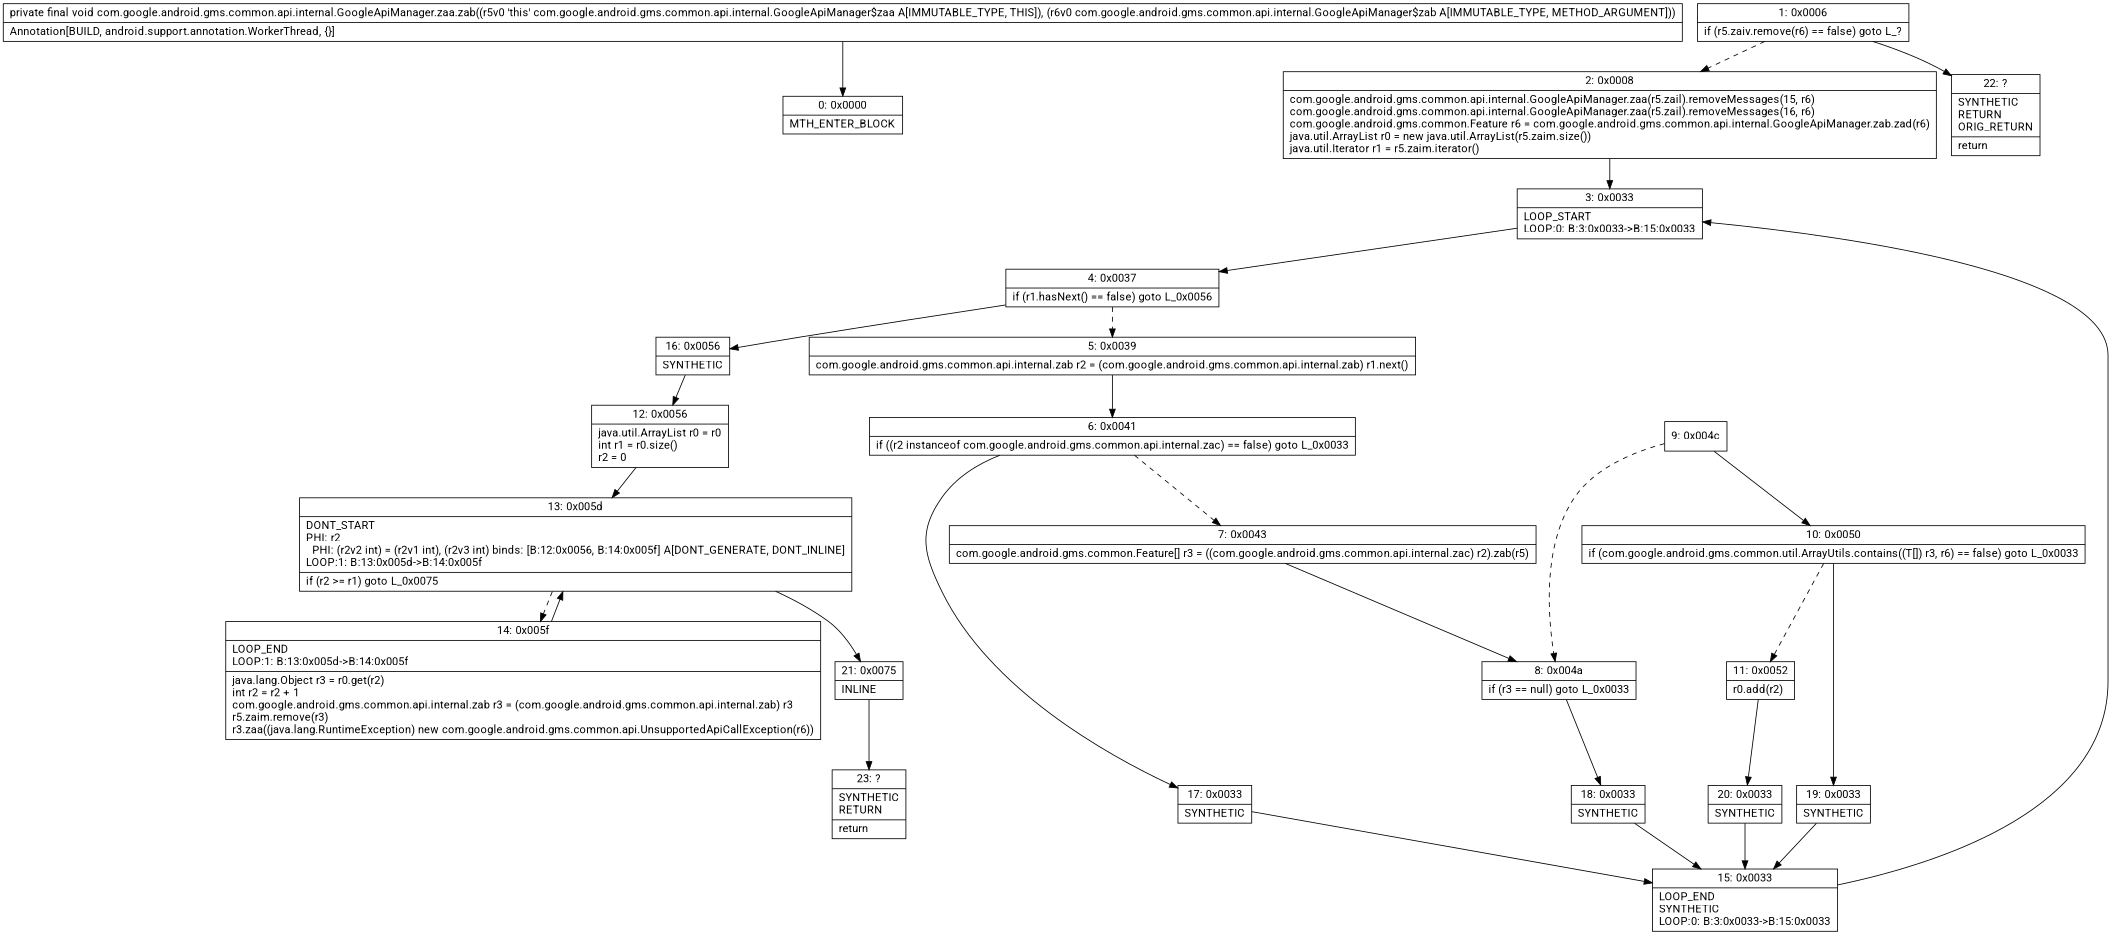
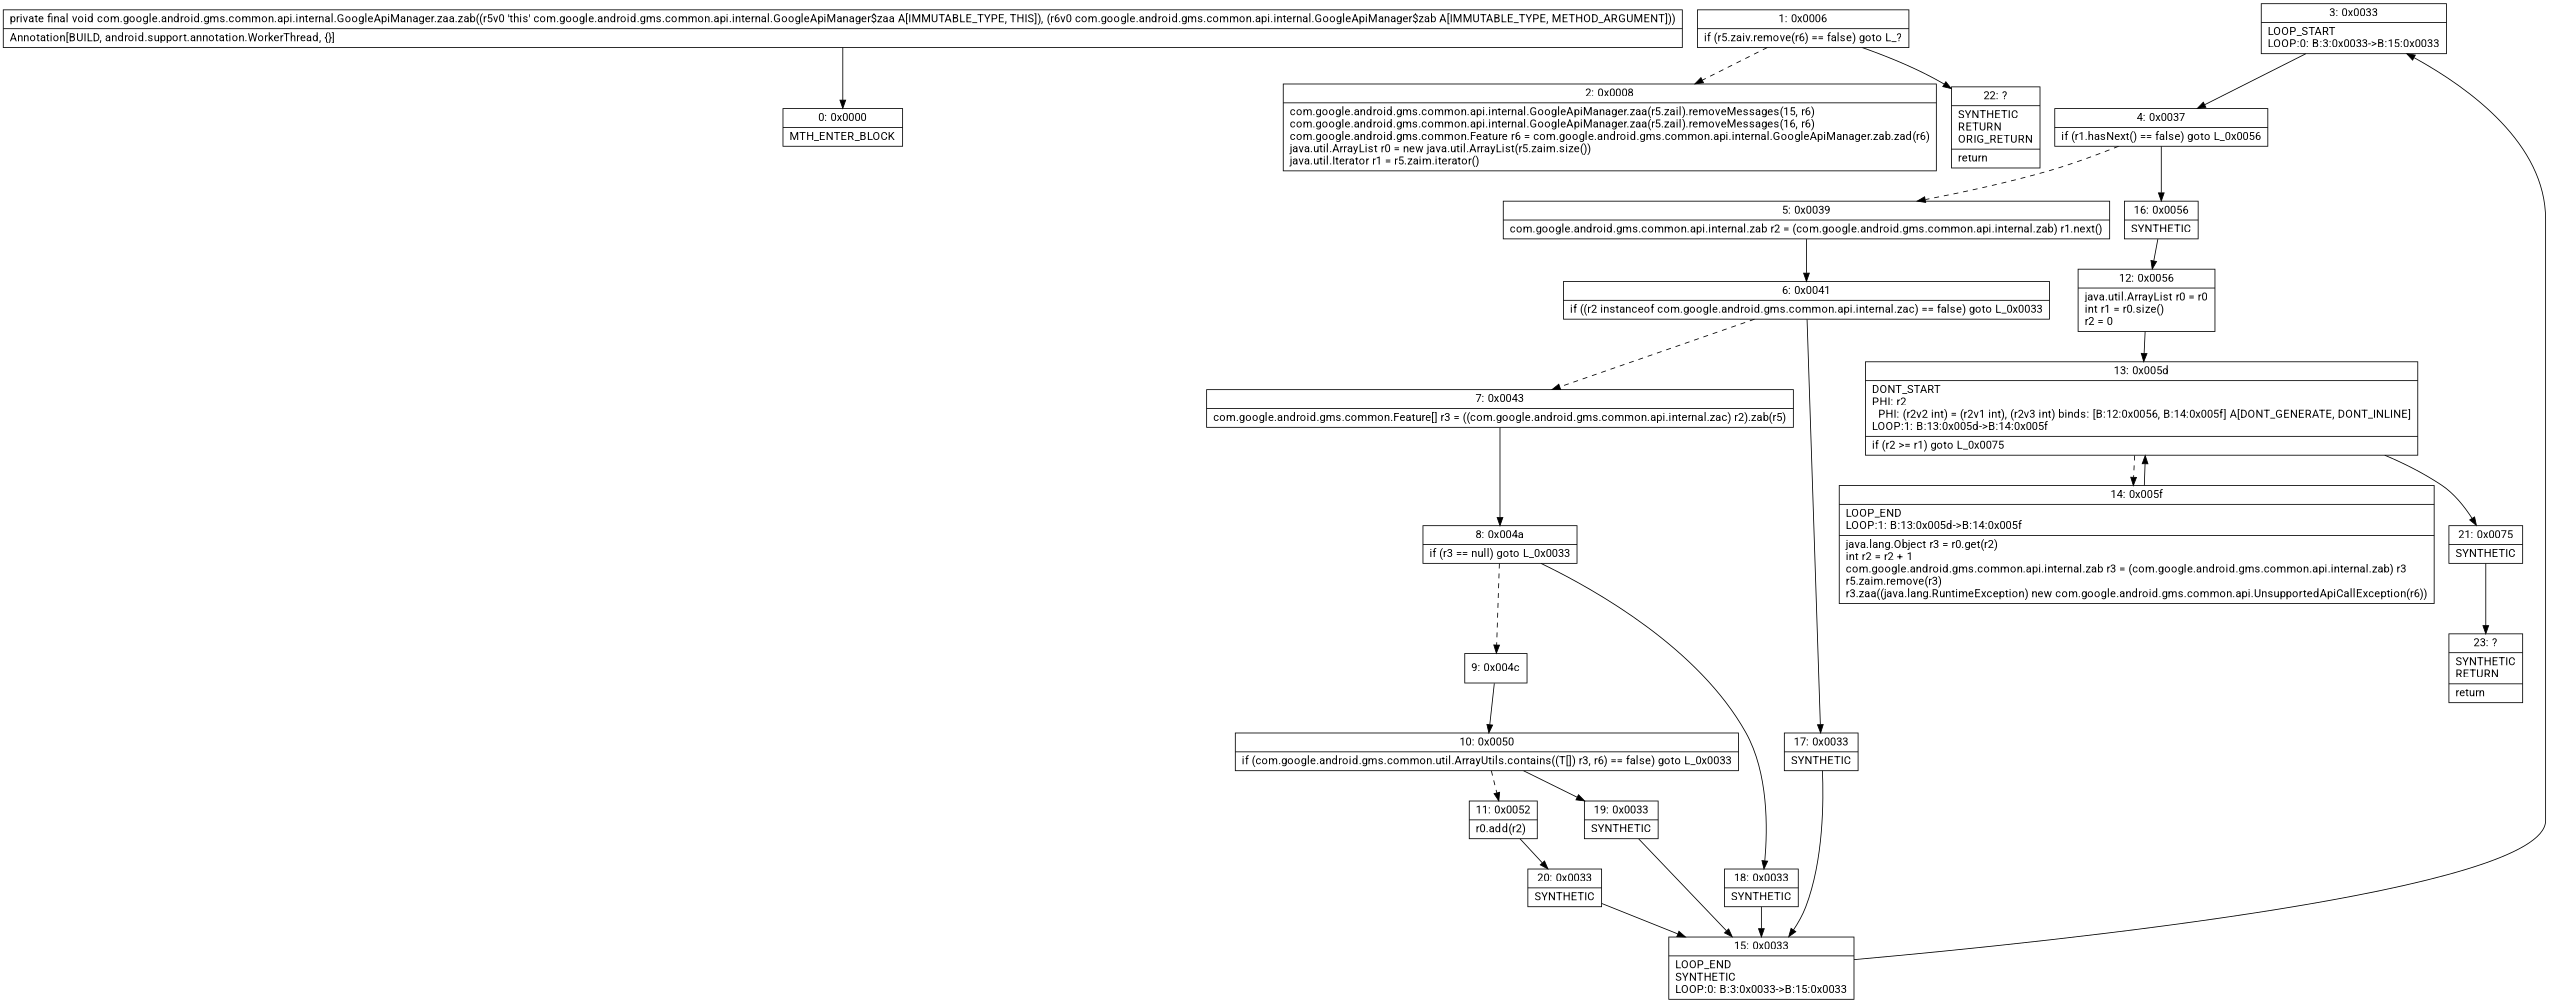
(1610, 170) -> none
(1562, 521) -> (1498, 604)
(859, 690) -> (2486, 554)
